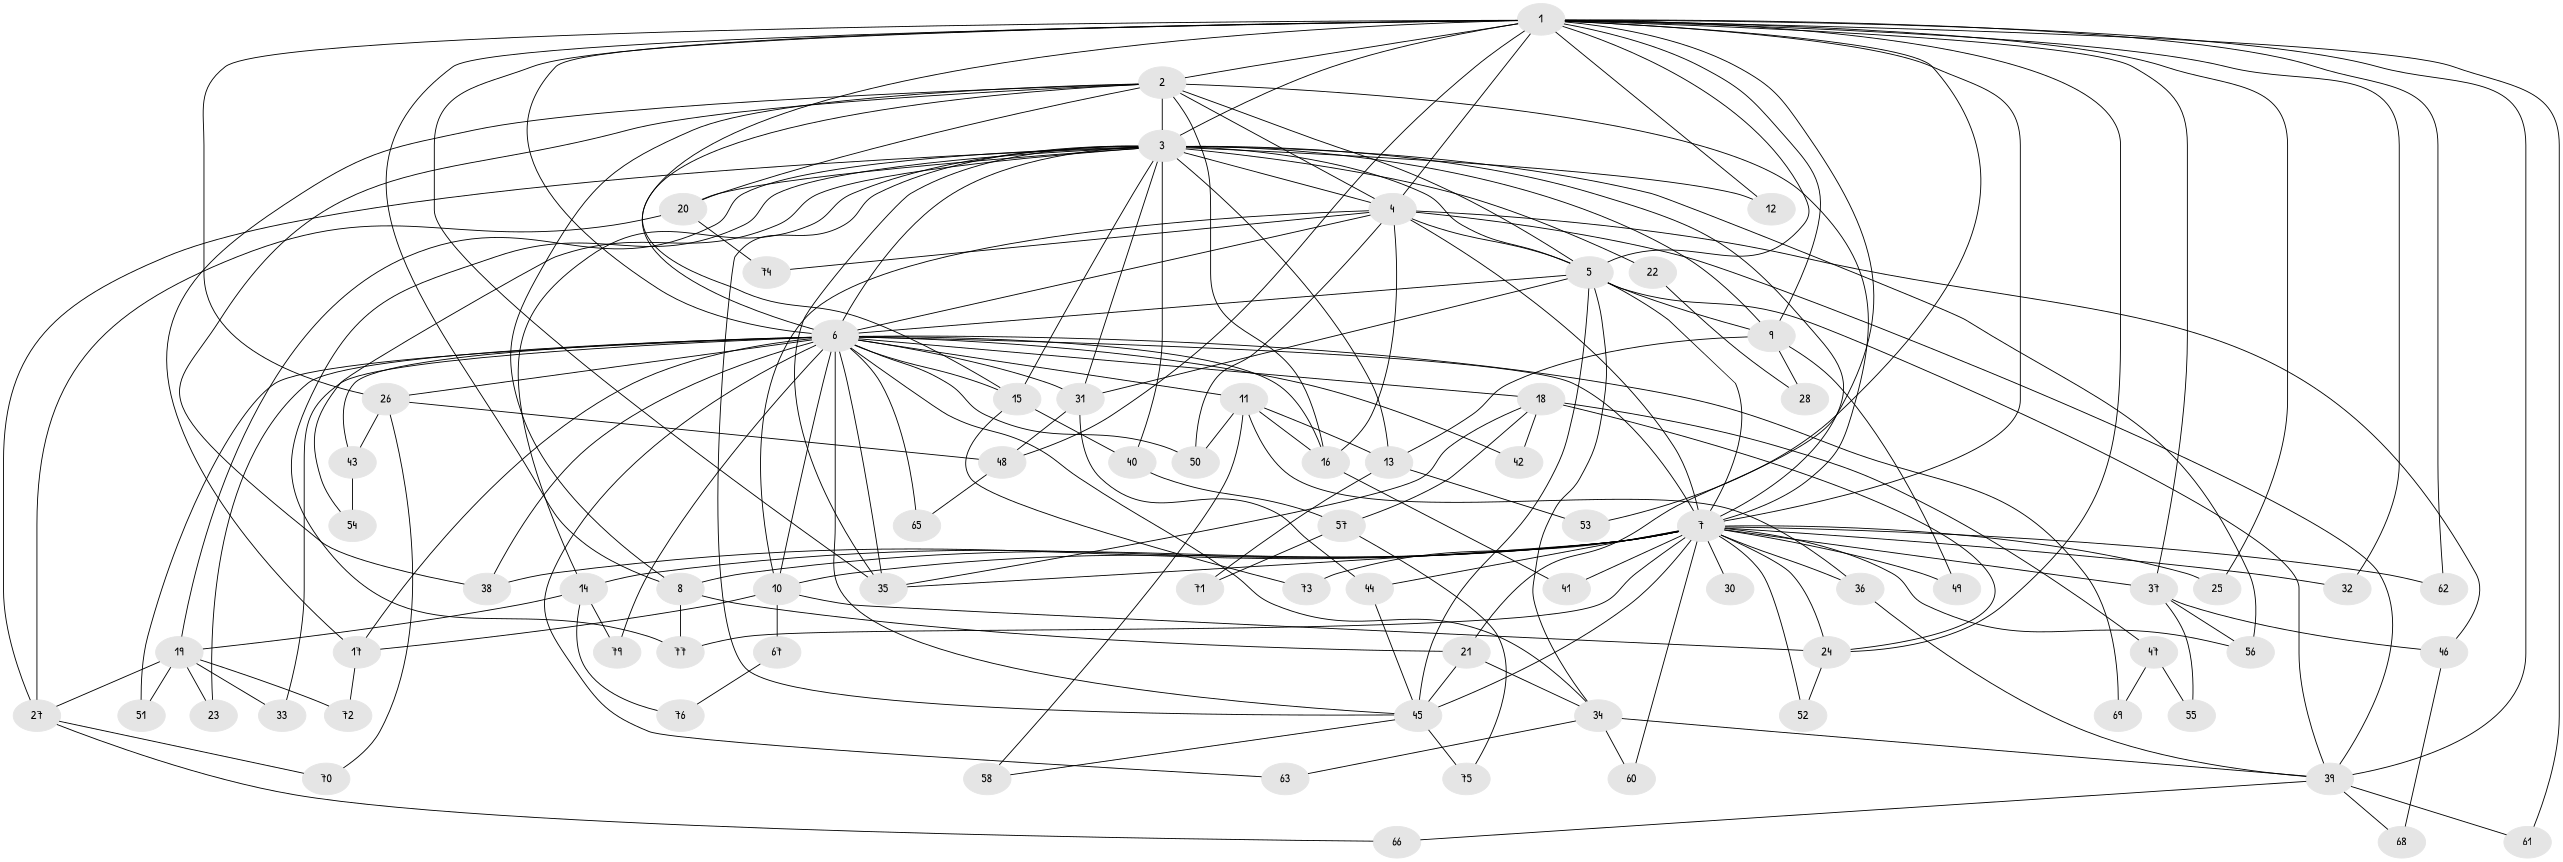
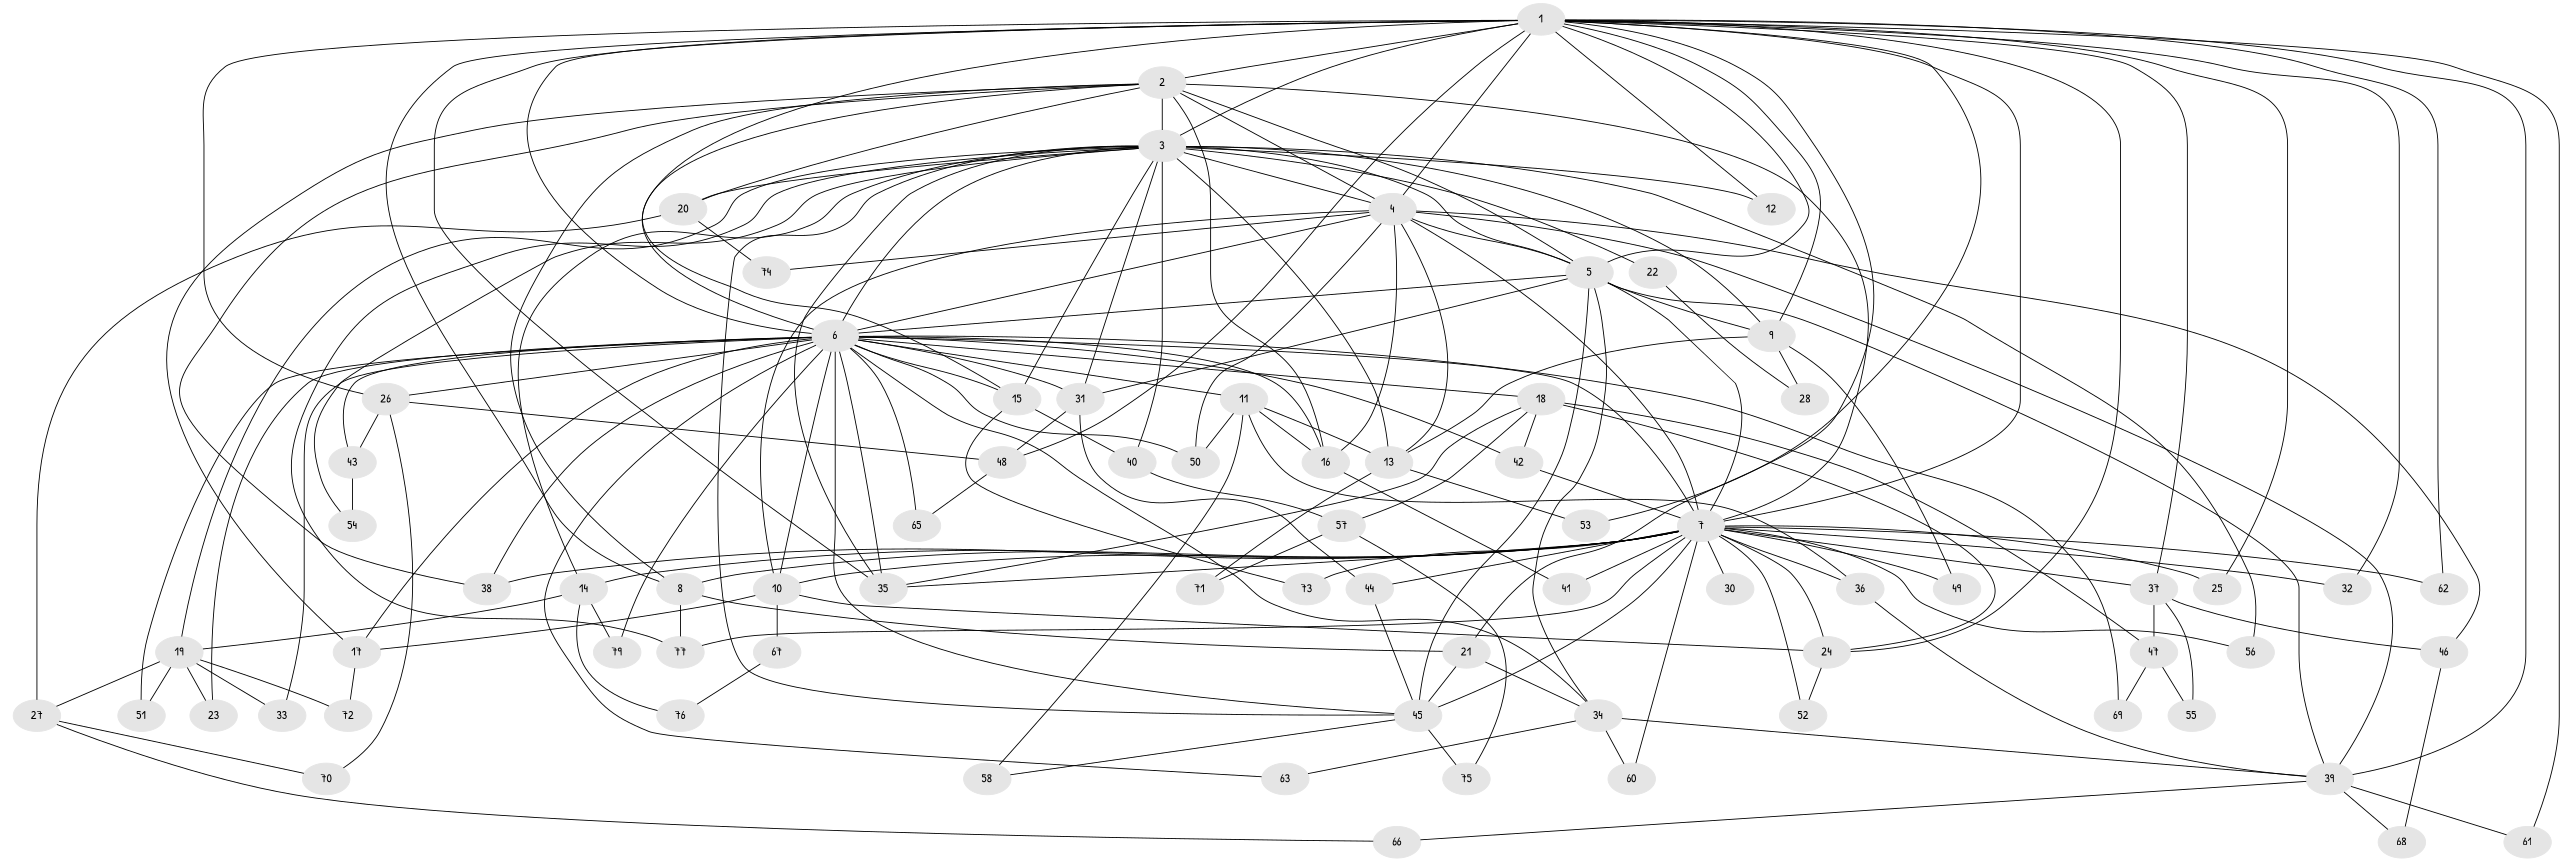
(425, 201) -> none
(1643, 209) -> (1610, 494)
none -> (1446, 340)
(2202, 621) -> (2154, 621)
